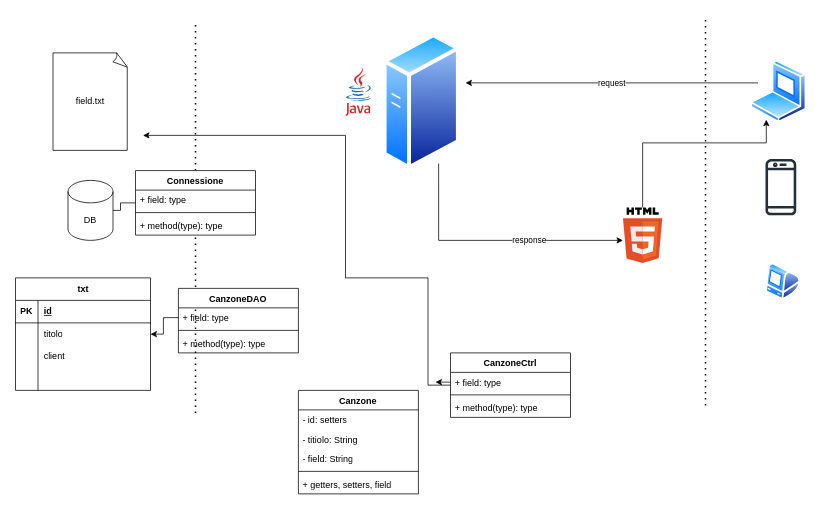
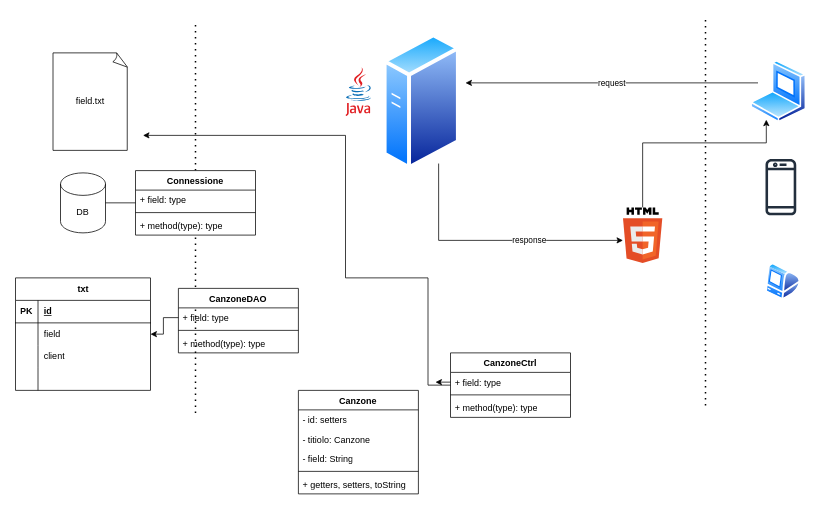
(90, 210) -> (83, 203)
(57, 334) -> (54, 334)
(337, 440) -> (341, 440)
(357, 485) -> (359, 490)
